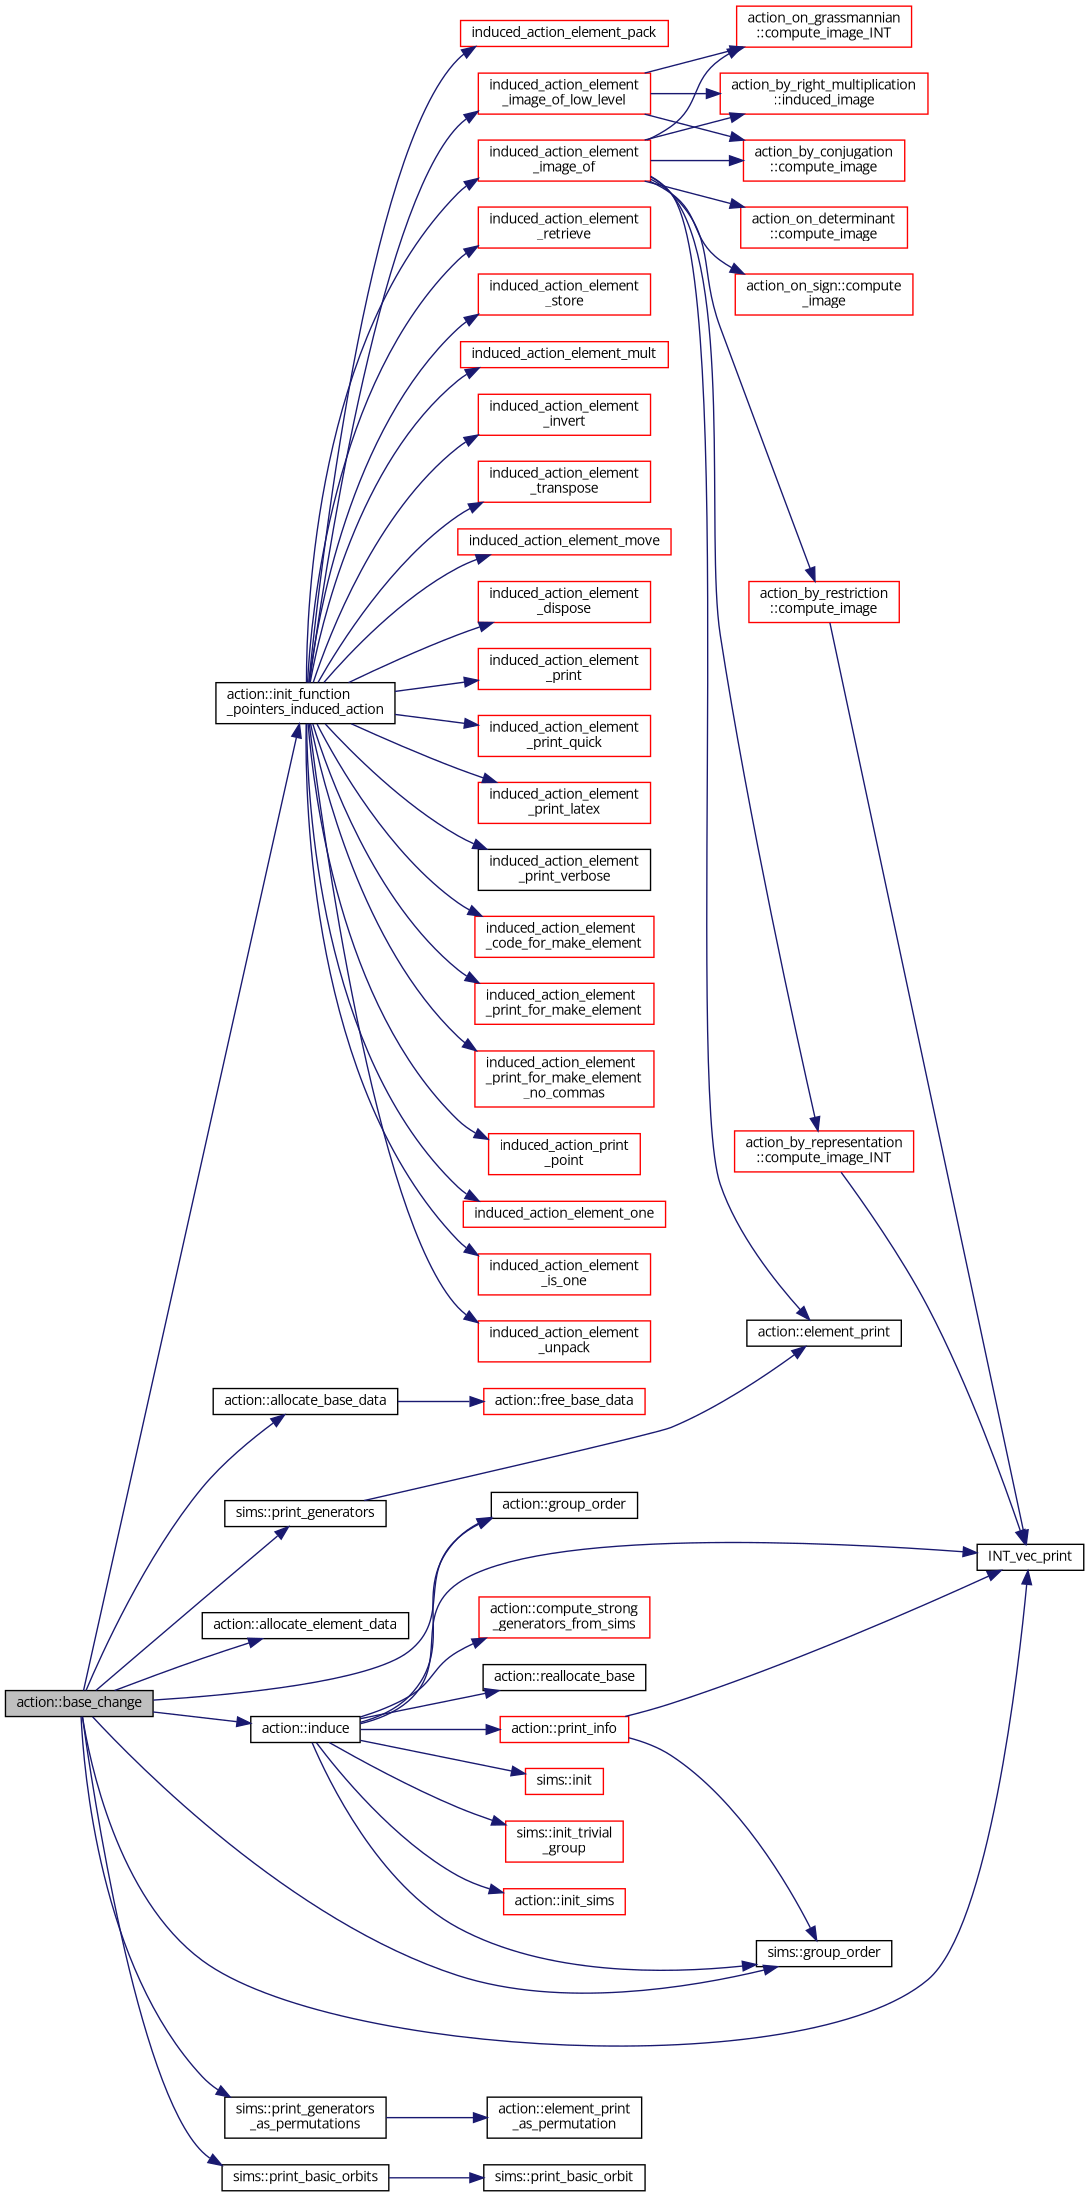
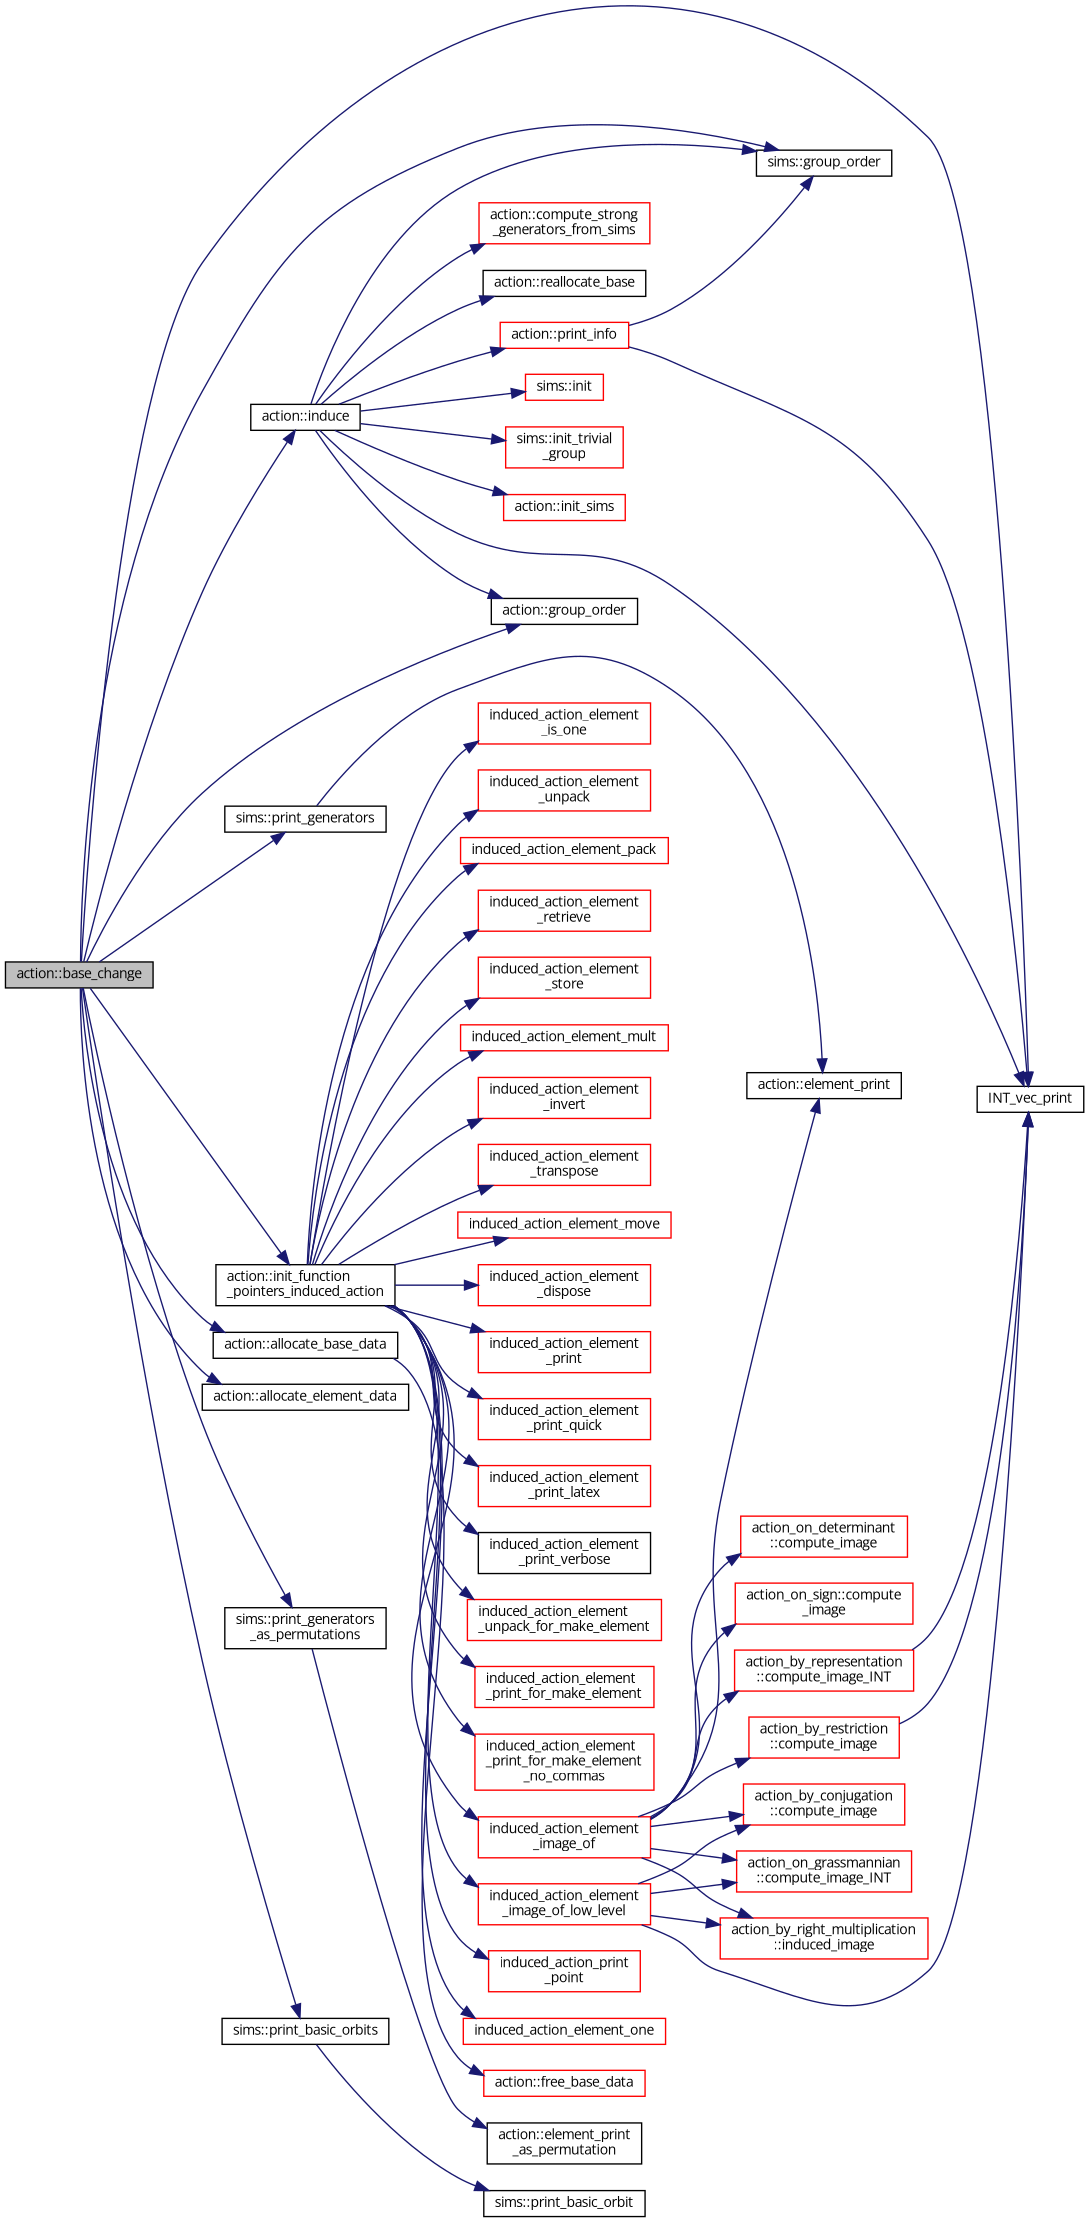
(564, 937) -> (564, 1620)
none -> (987, 1709)
